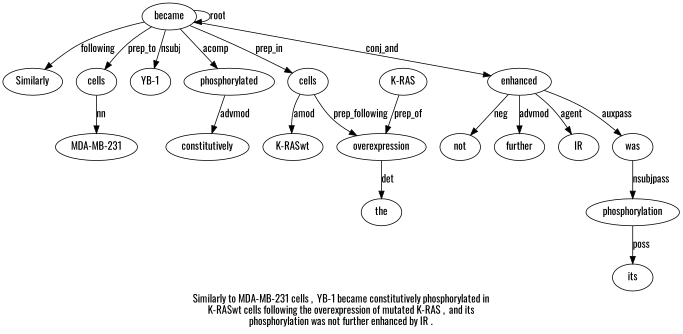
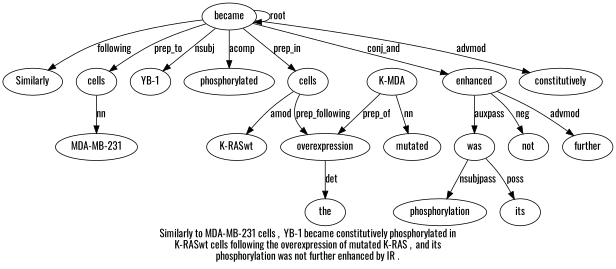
(403, 82) -> (392, 82)
(220, 111) -> (390, 41)
none -> (412, 147)
(579, 147) -> none
(633, 241) -> (500, 174)
